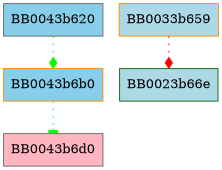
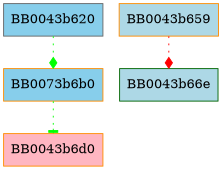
(169, 20) -> (169, 20)
(53, 85) -> (53, 85)
(169, 85) -> (169, 85)
(53, 150) -> (53, 150)
